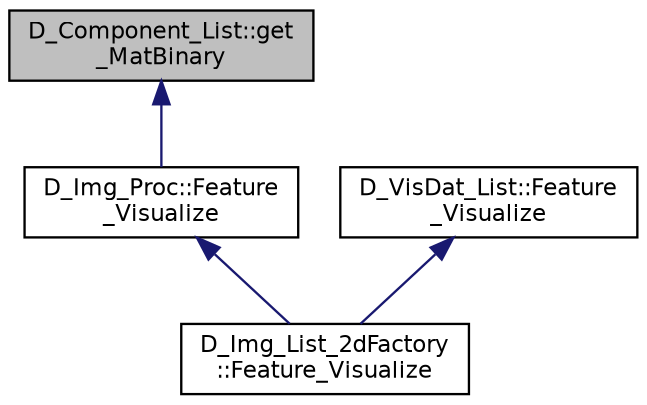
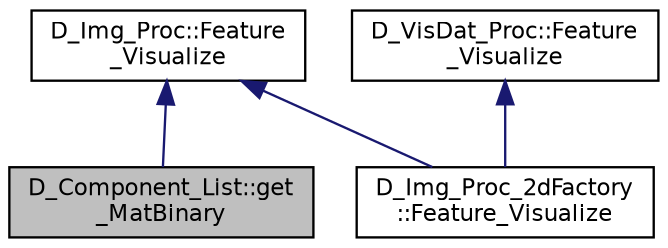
(161, 136) -> (164, 136)
(489, 202) -> (505, 46)
(325, 359) -> (505, 202)
